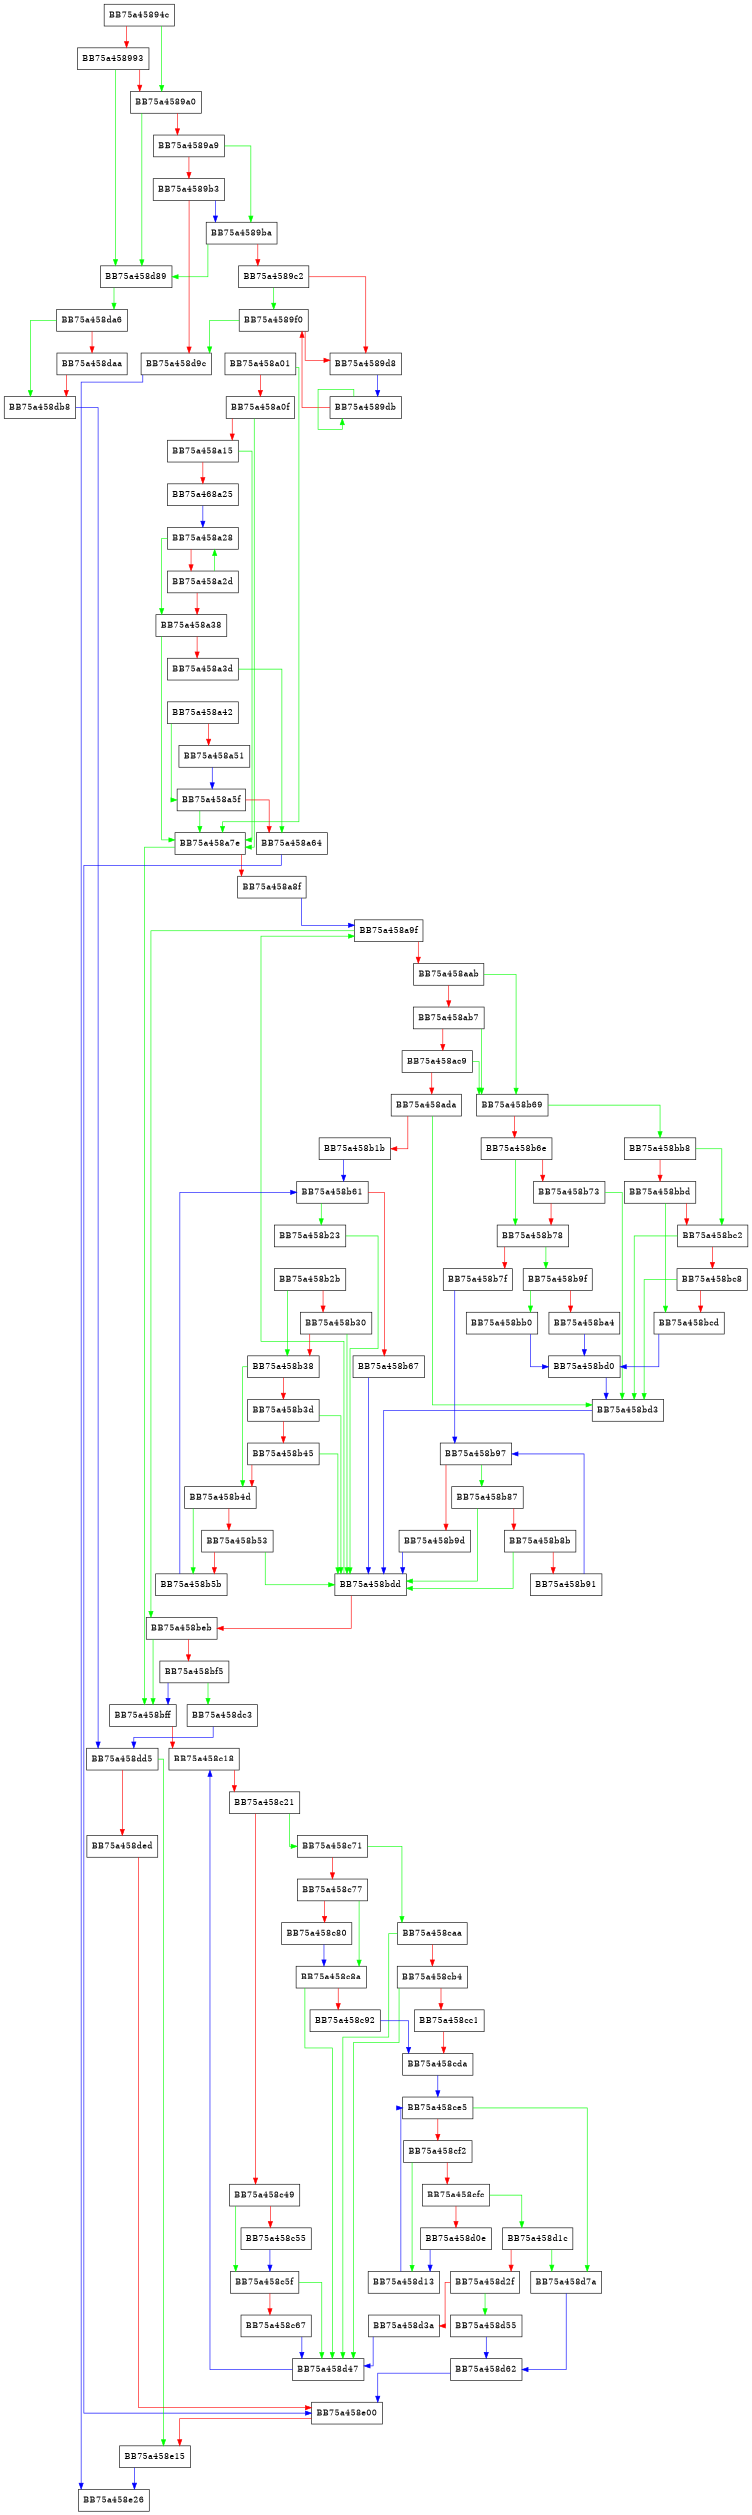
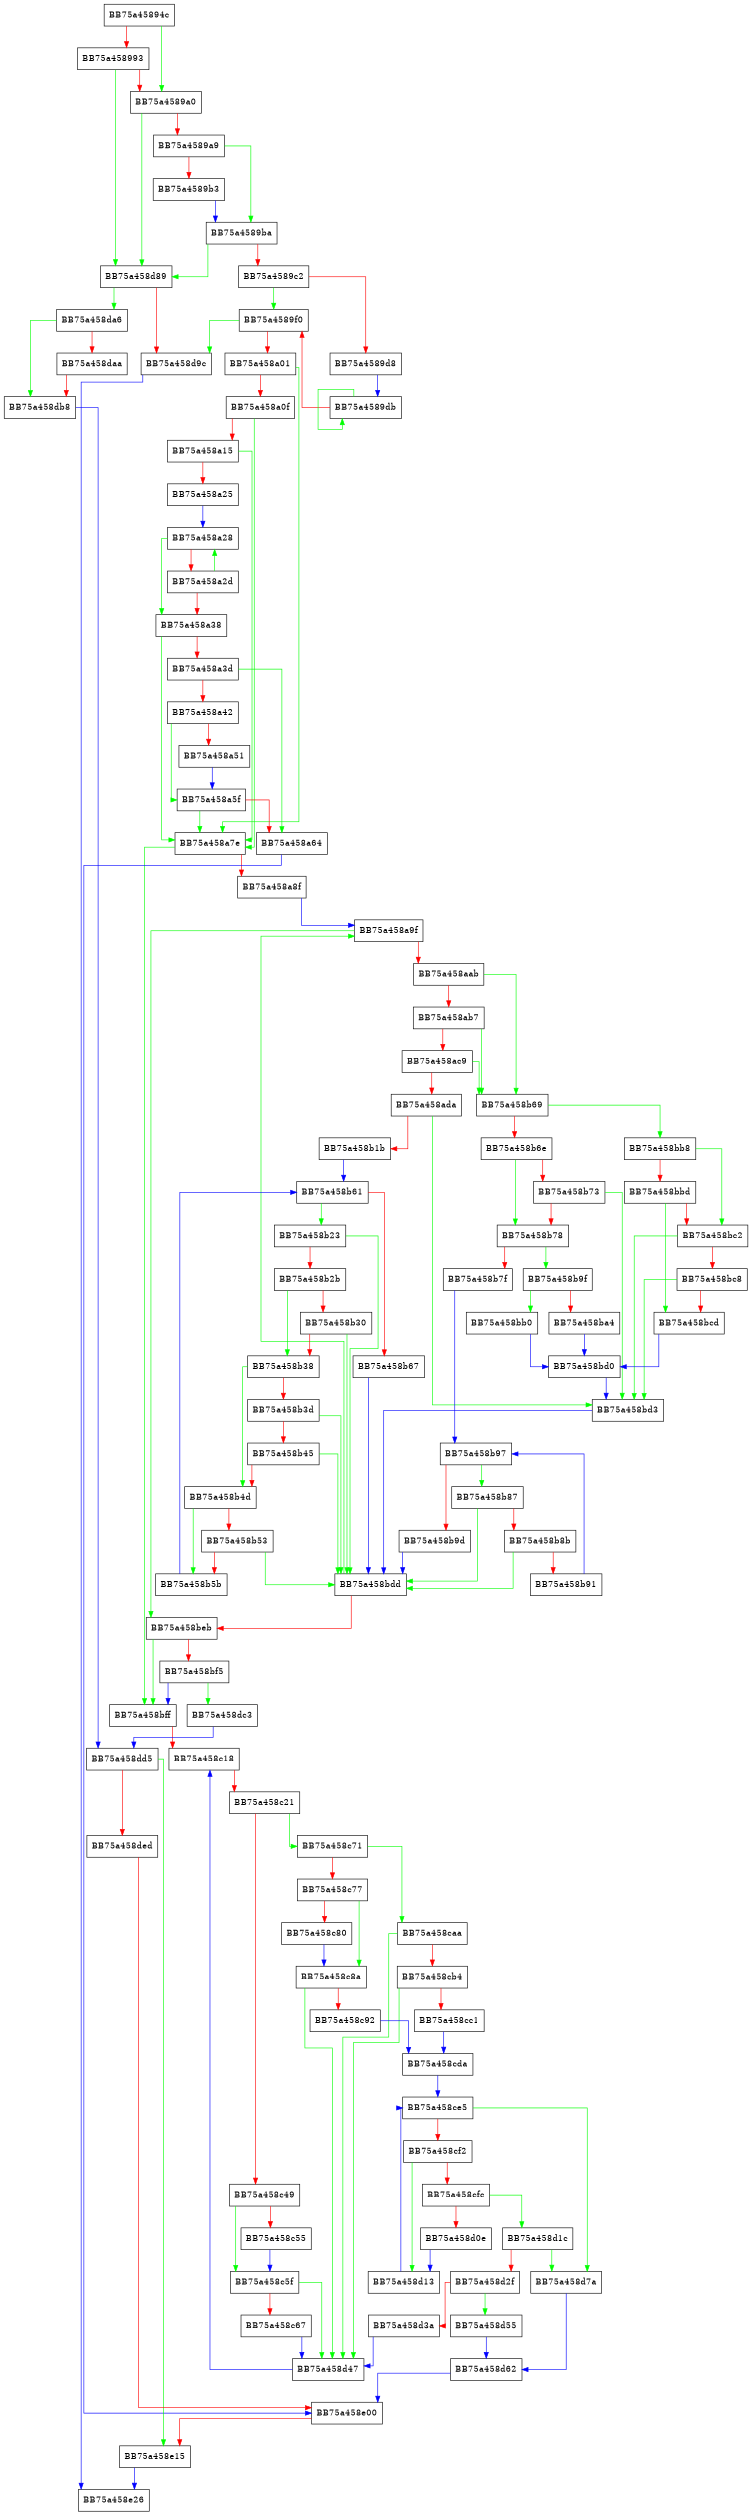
(189, 270) -> (157, 317)
(306, 360) -> (268, 339)
(203, 495) -> (203, 495)
none -> (203, 688)
none -> (310, 1255)
(444, 2039) -> (444, 2039)
